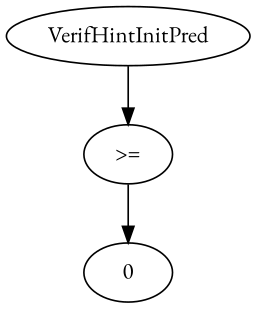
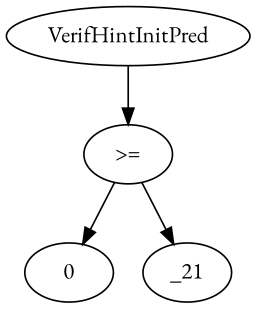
none -> (187, 273)
